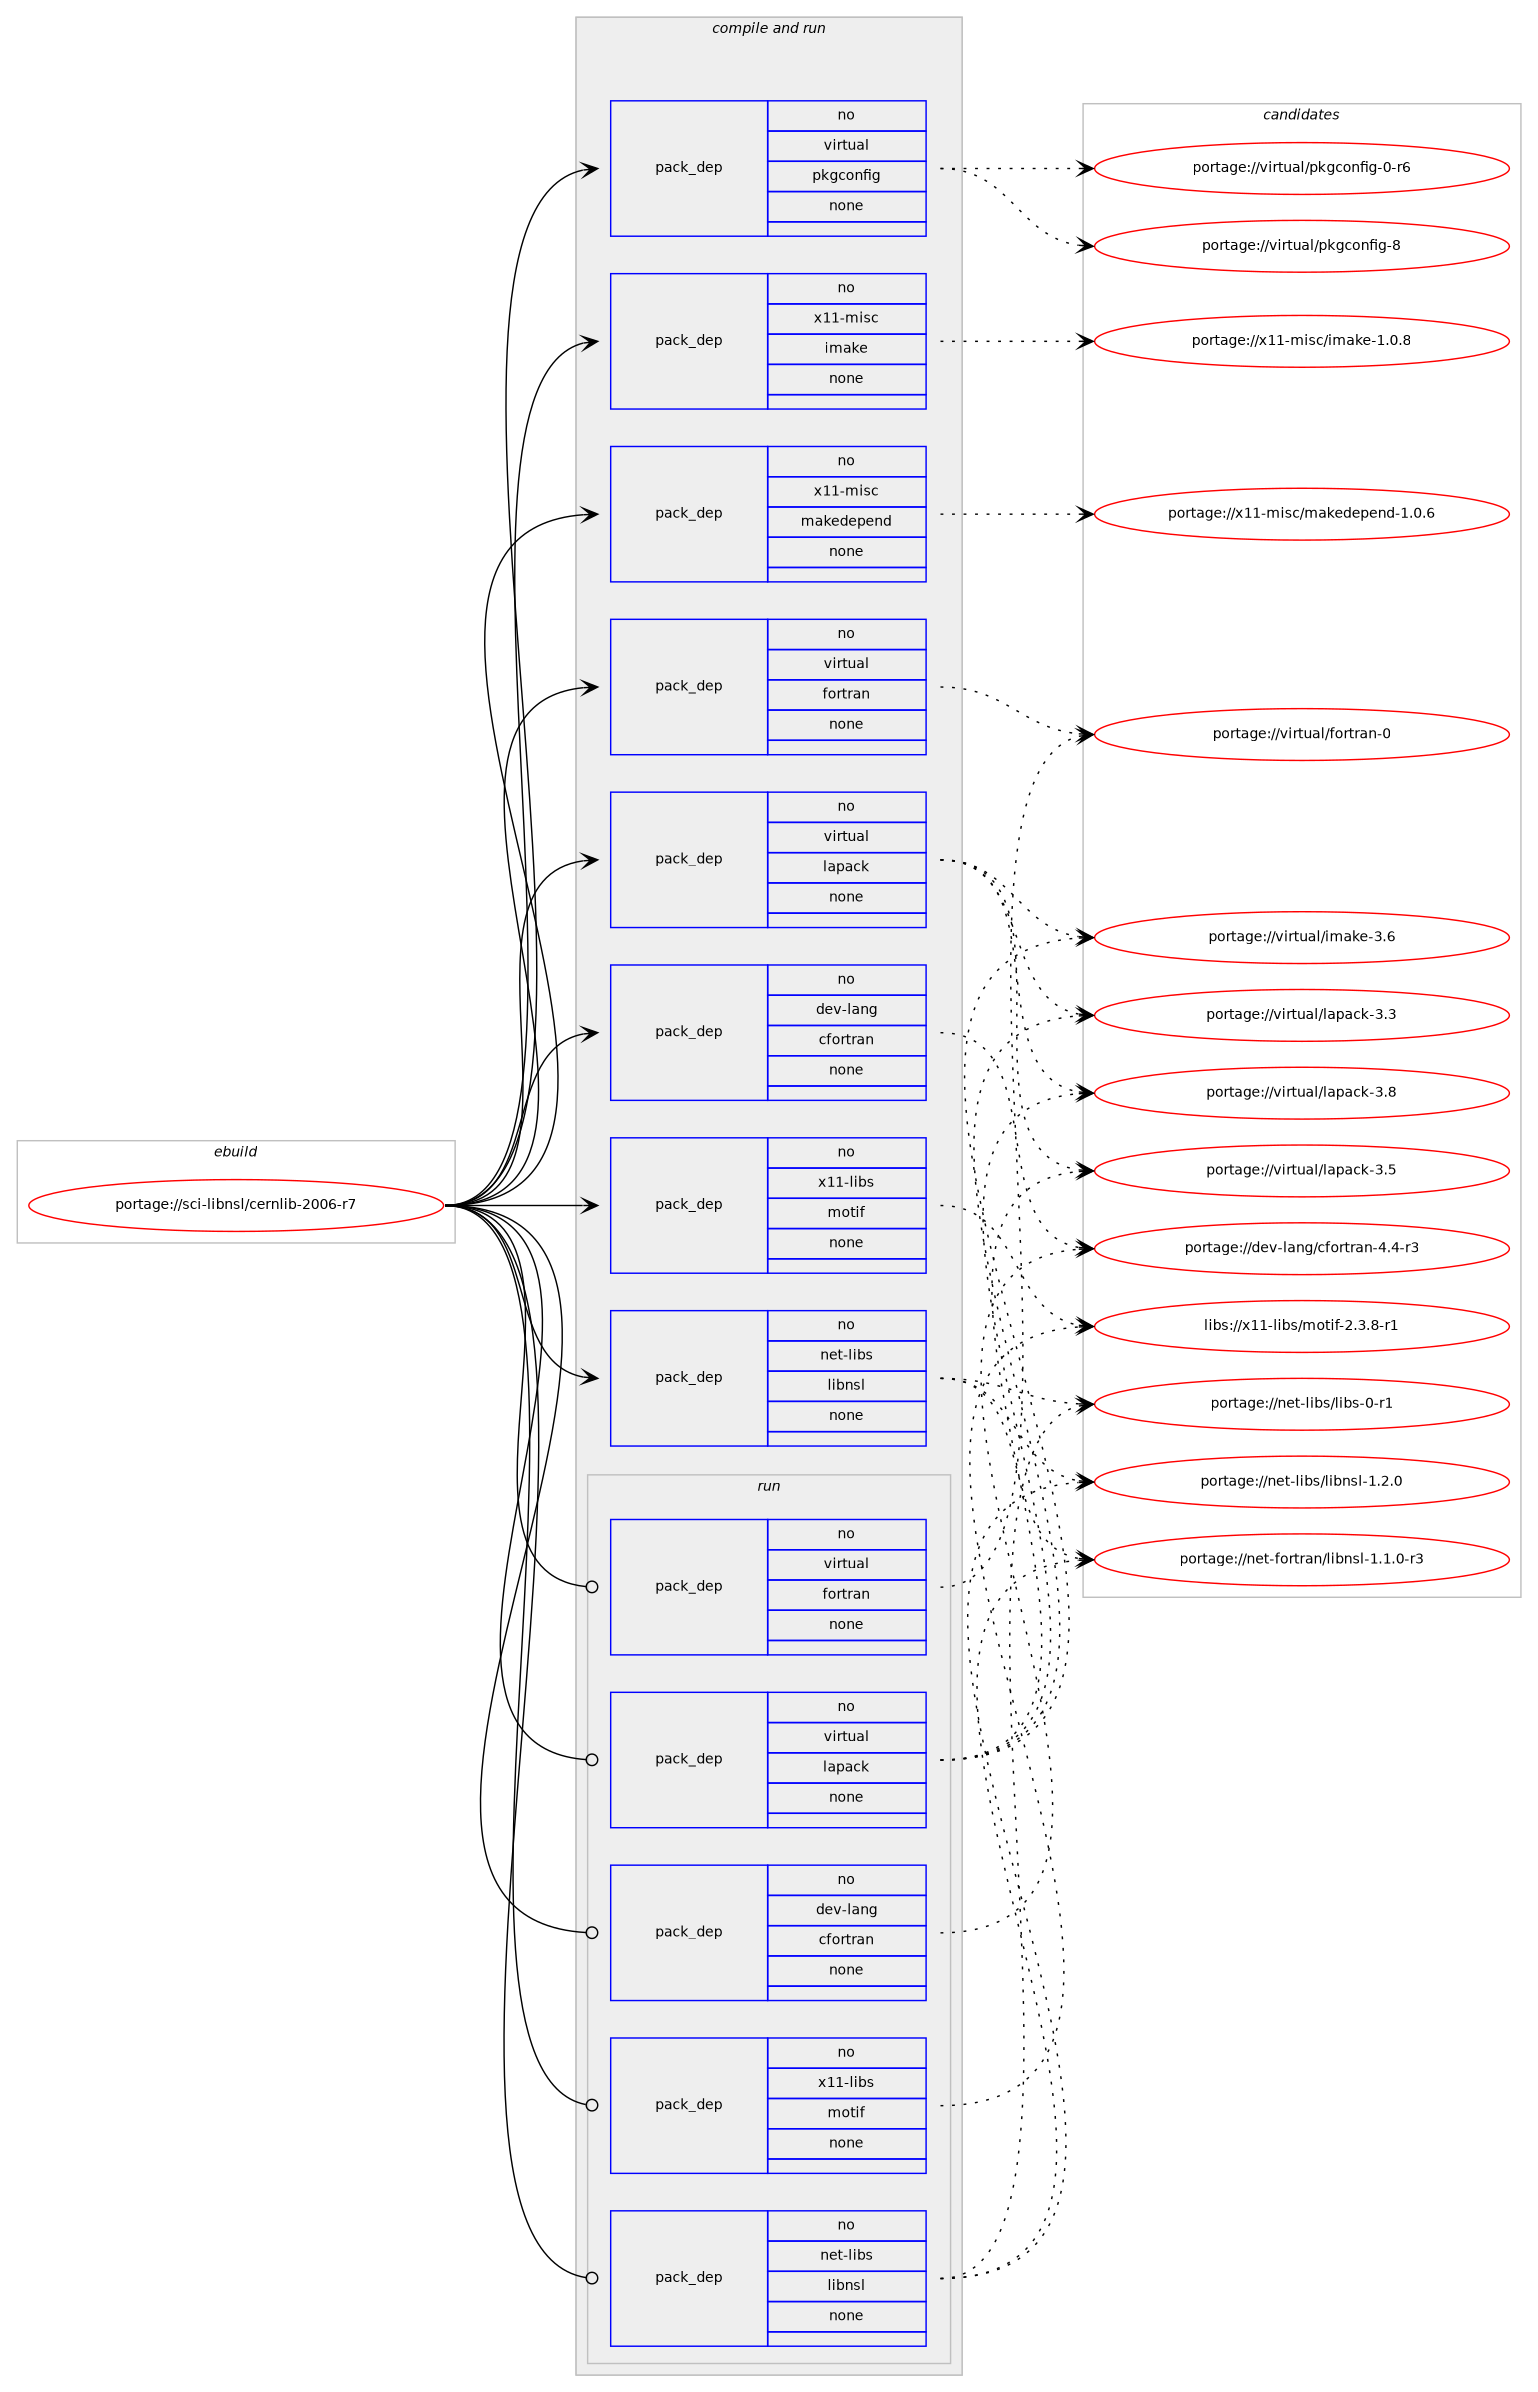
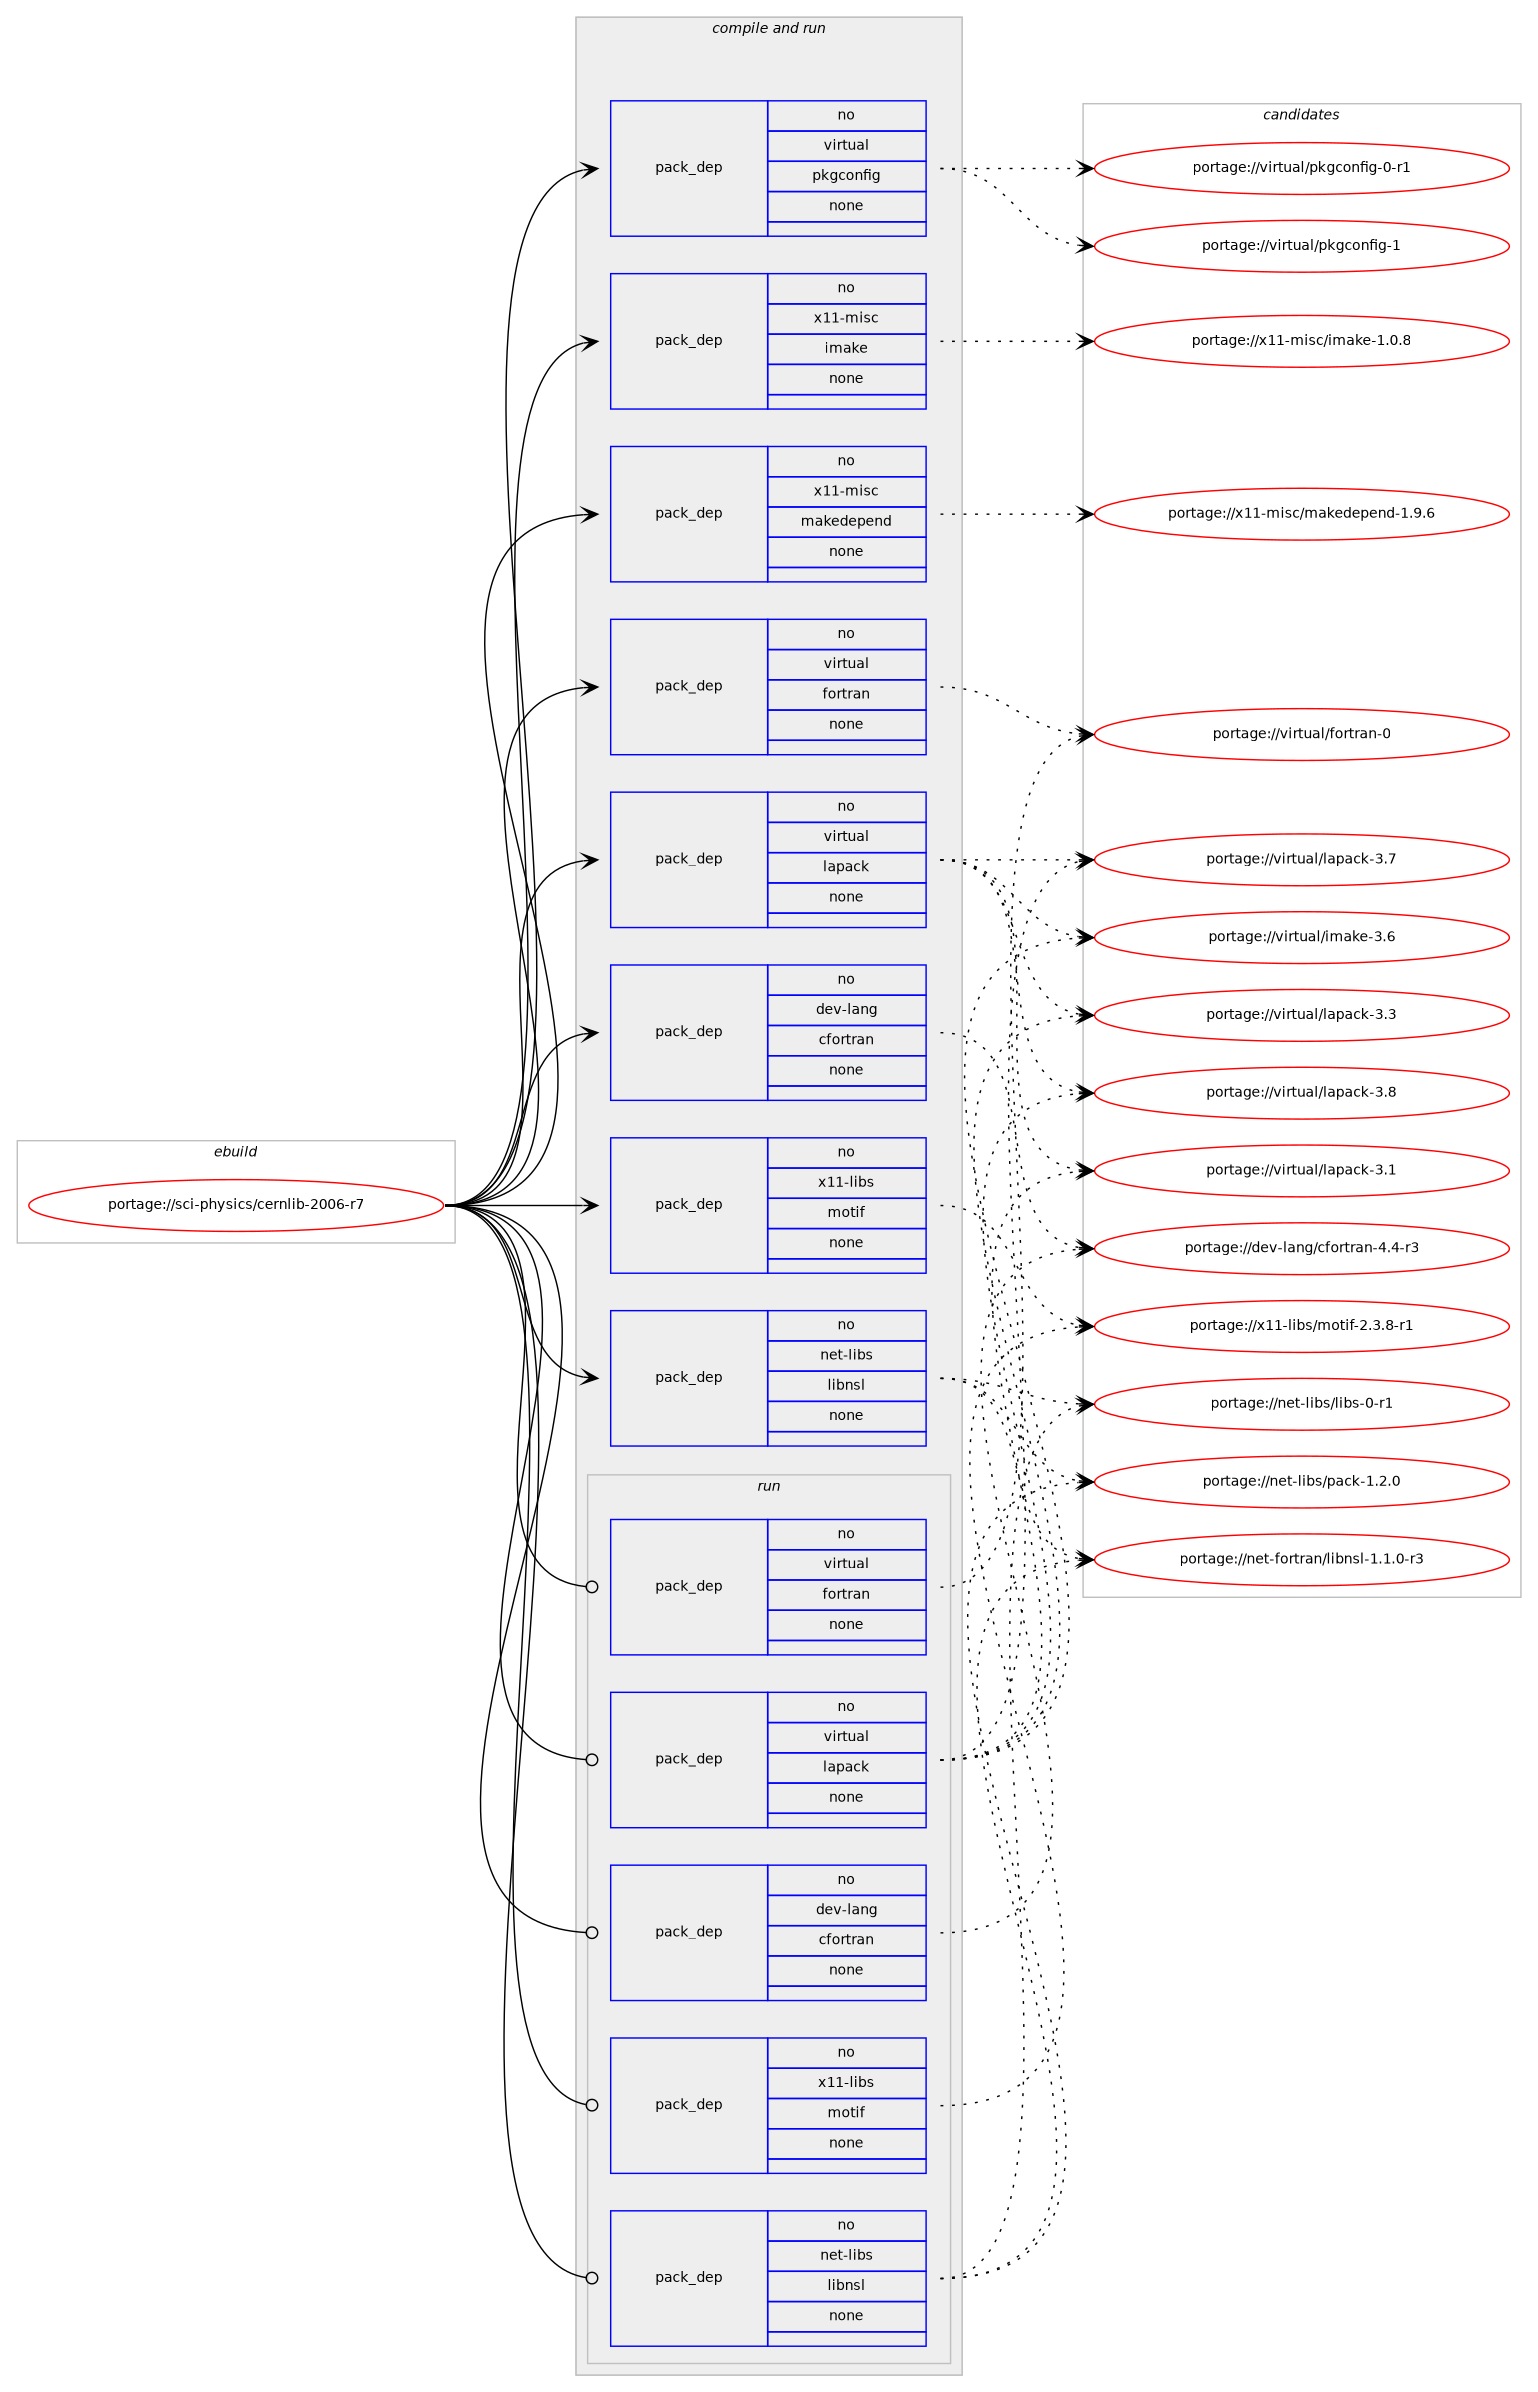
(1302, 169) -> (1302, 169)
(1302, 246) -> (1302, 246)
(1302, 514) -> (1302, 514)
none -> (1302, 860)
(1302, 1171) -> (1302, 1171)
(236, 1206) -> (236, 1206)
(1302, 1326) -> (1302, 1326)
(1302, 1482) -> (1302, 1482)
